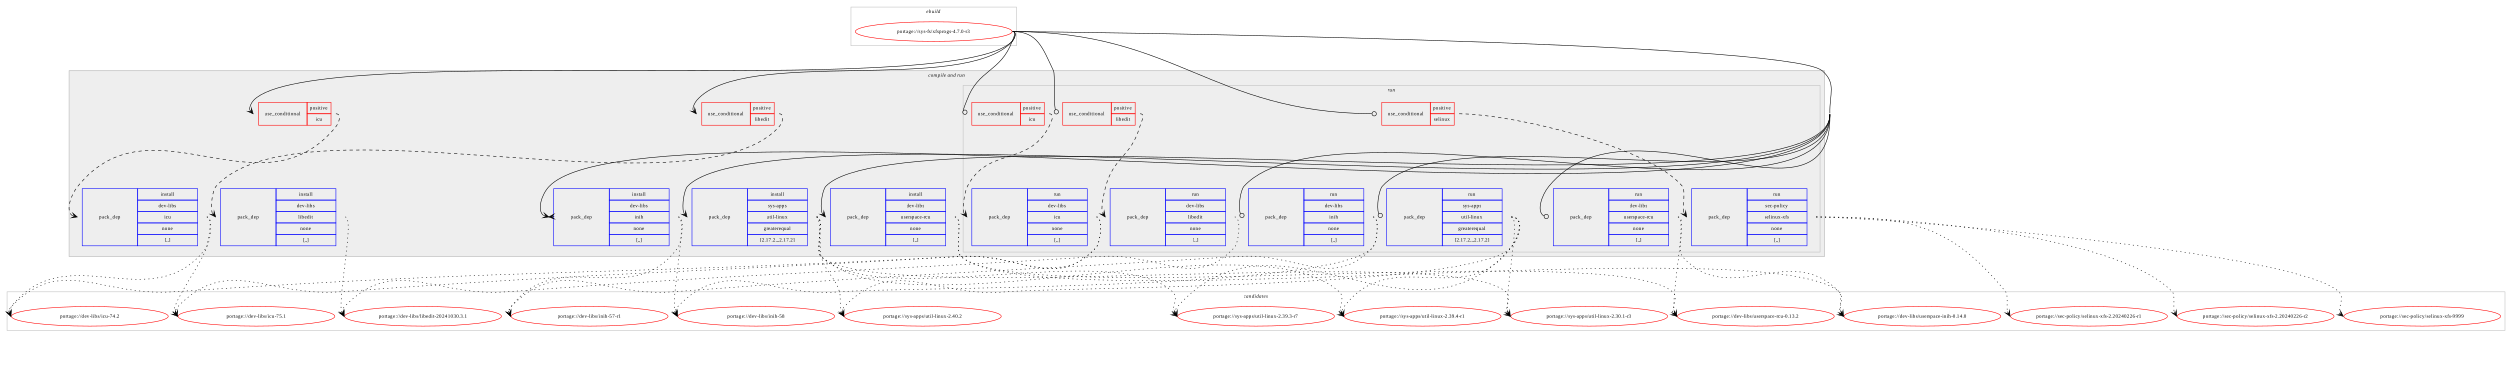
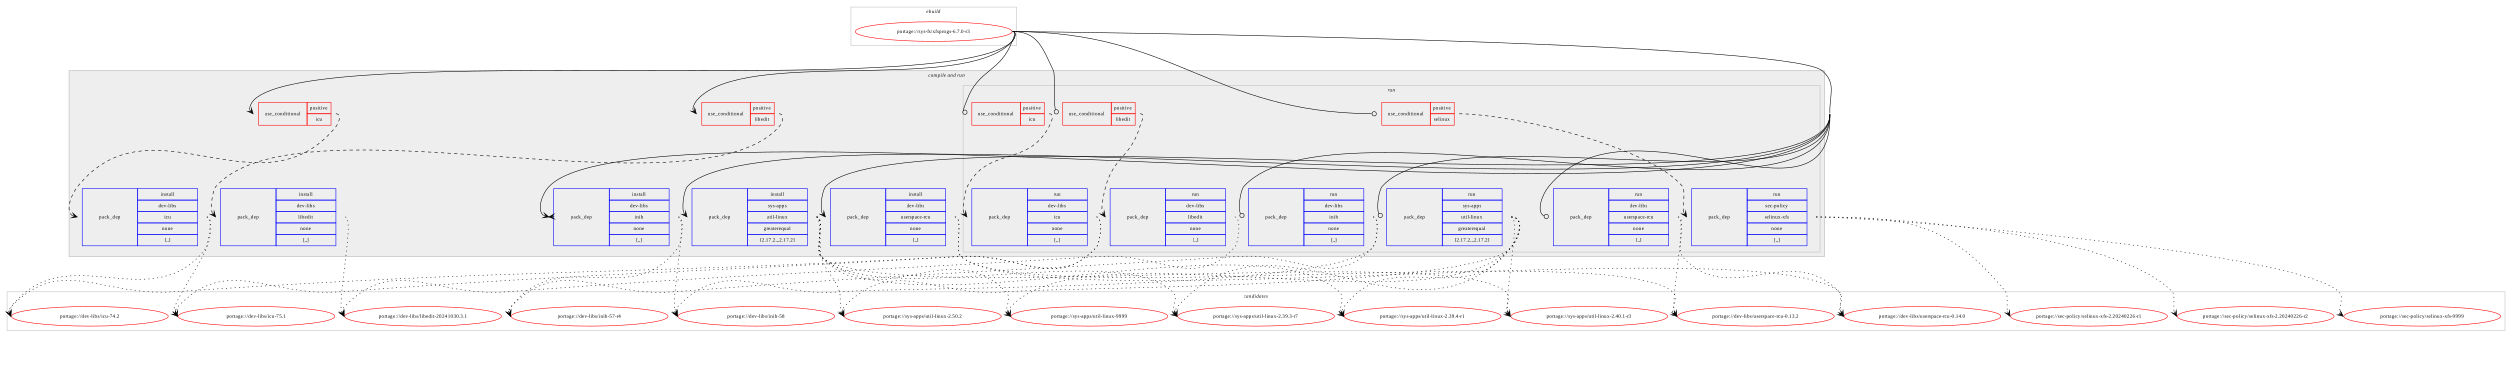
(934, 32) -> (934, 32)
(590, 316) -> (590, 316)
(923, 316) -> (923, 316)
none -> (1089, 316)
(1589, 316) -> (1589, 316)
(1922, 316) -> (1922, 316)
